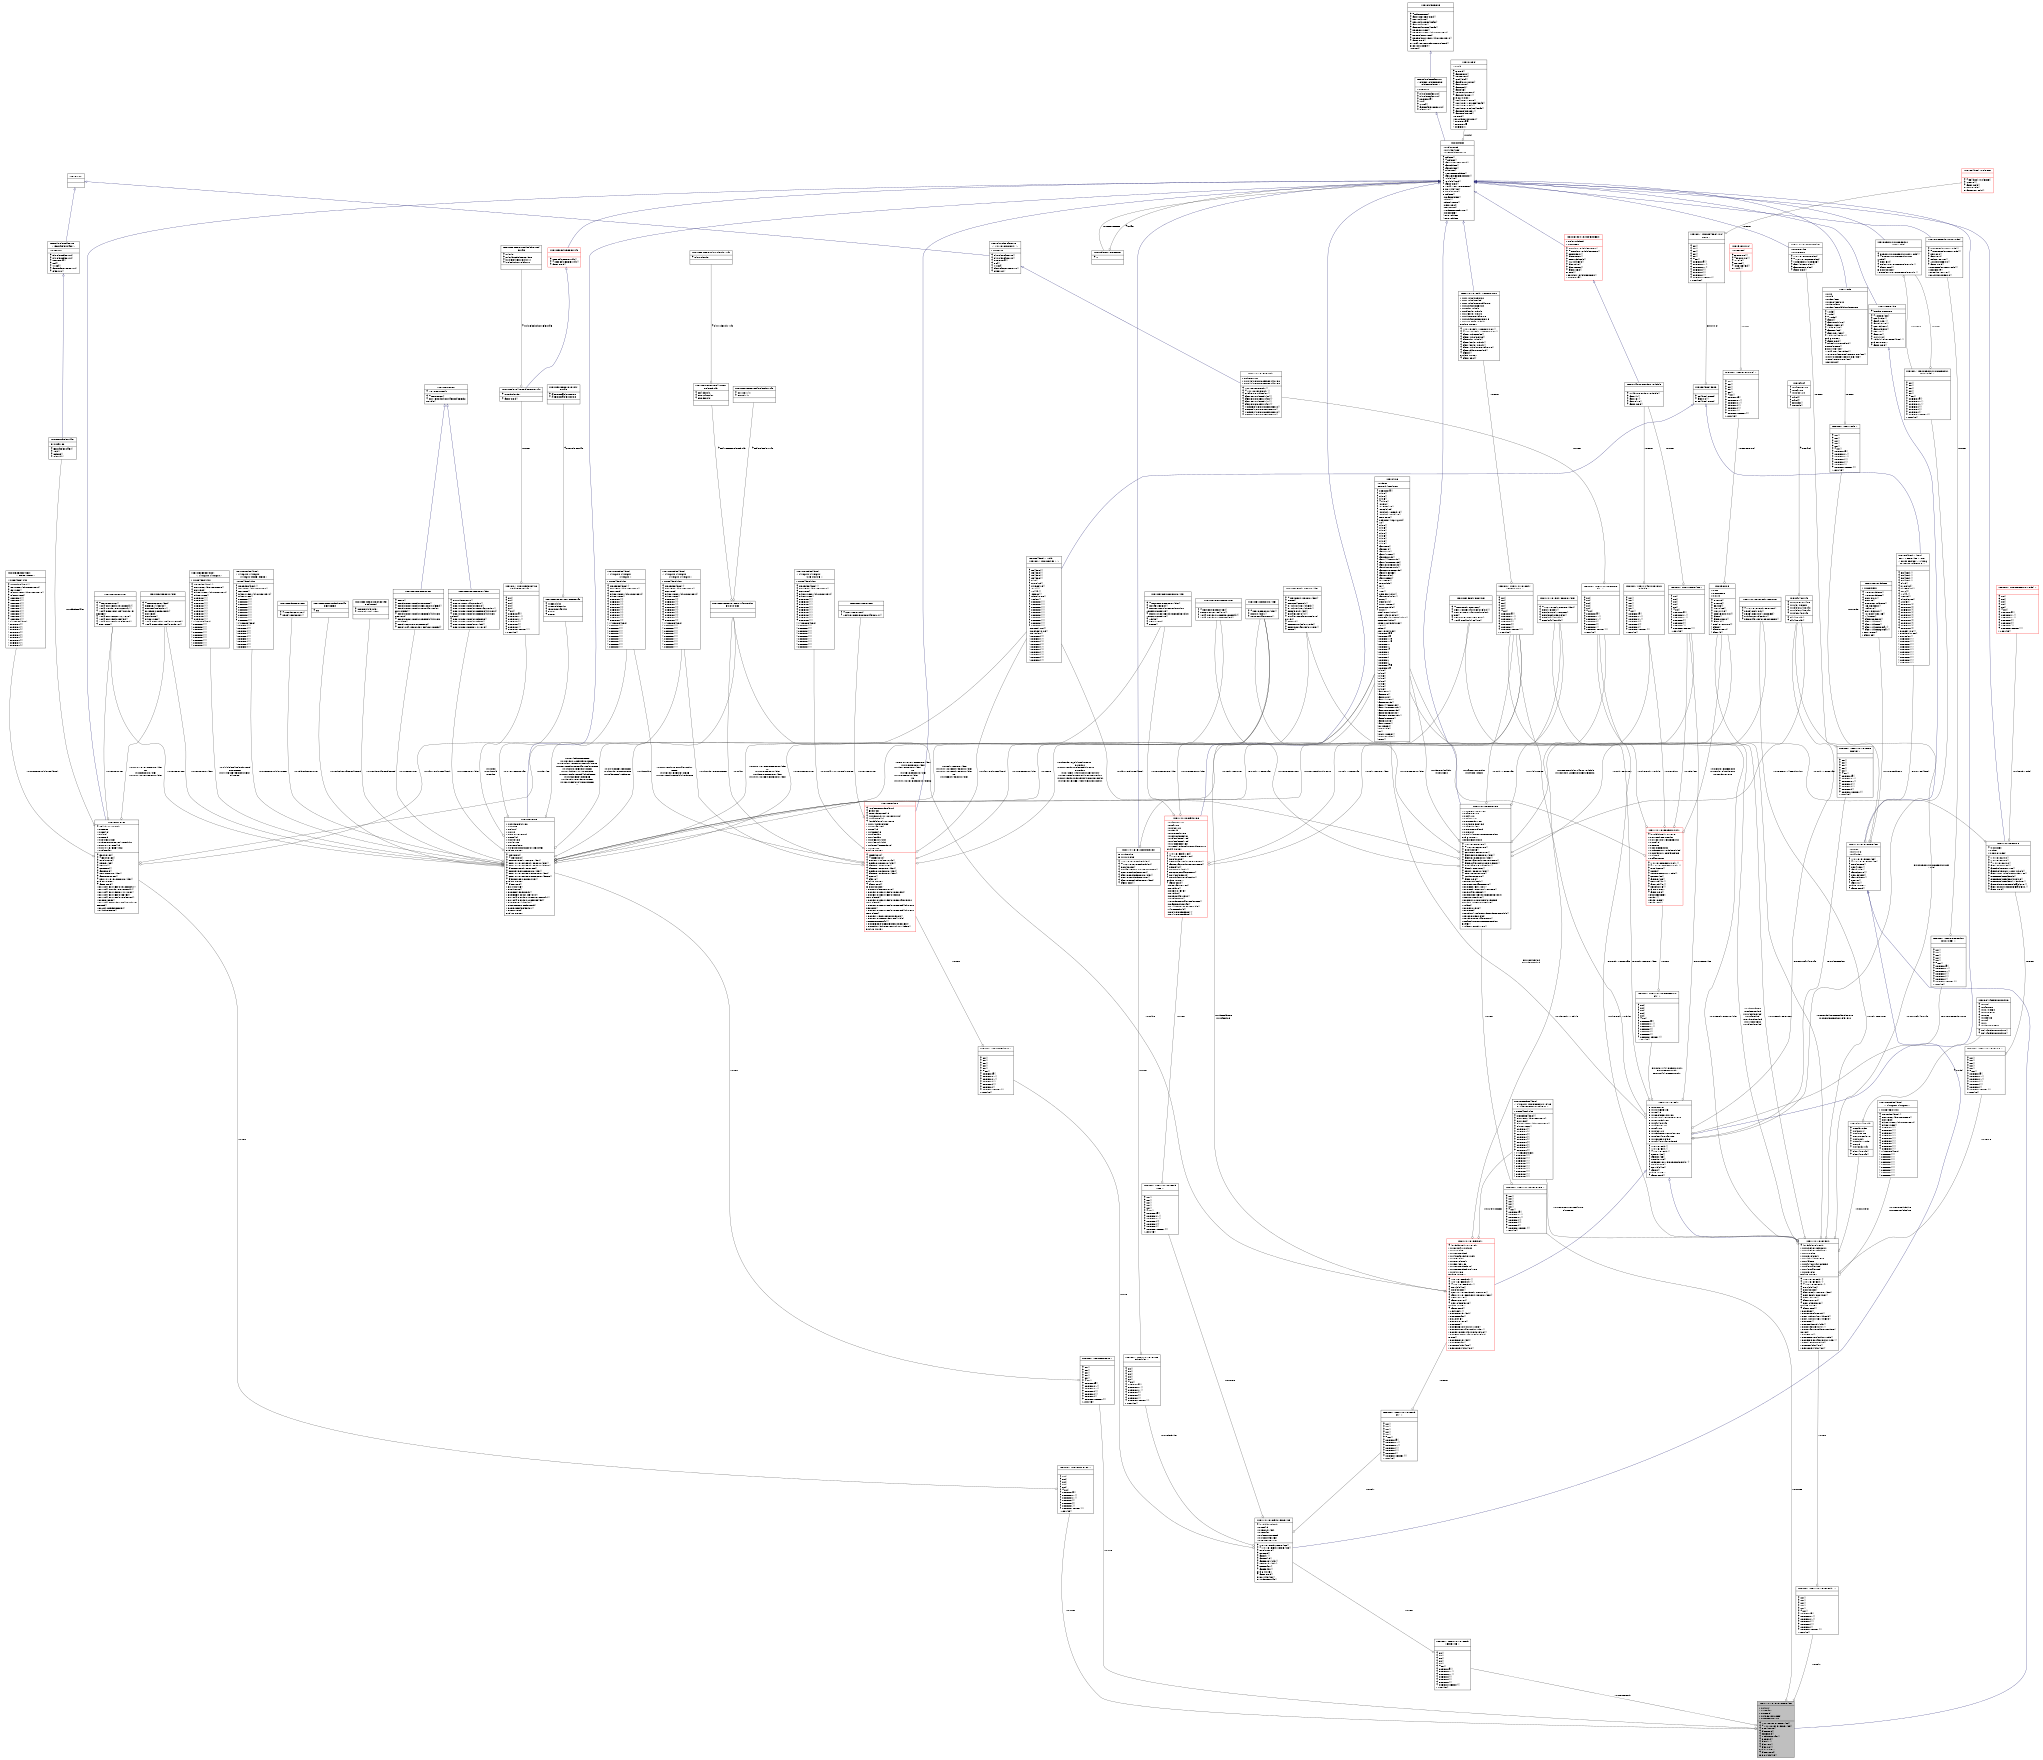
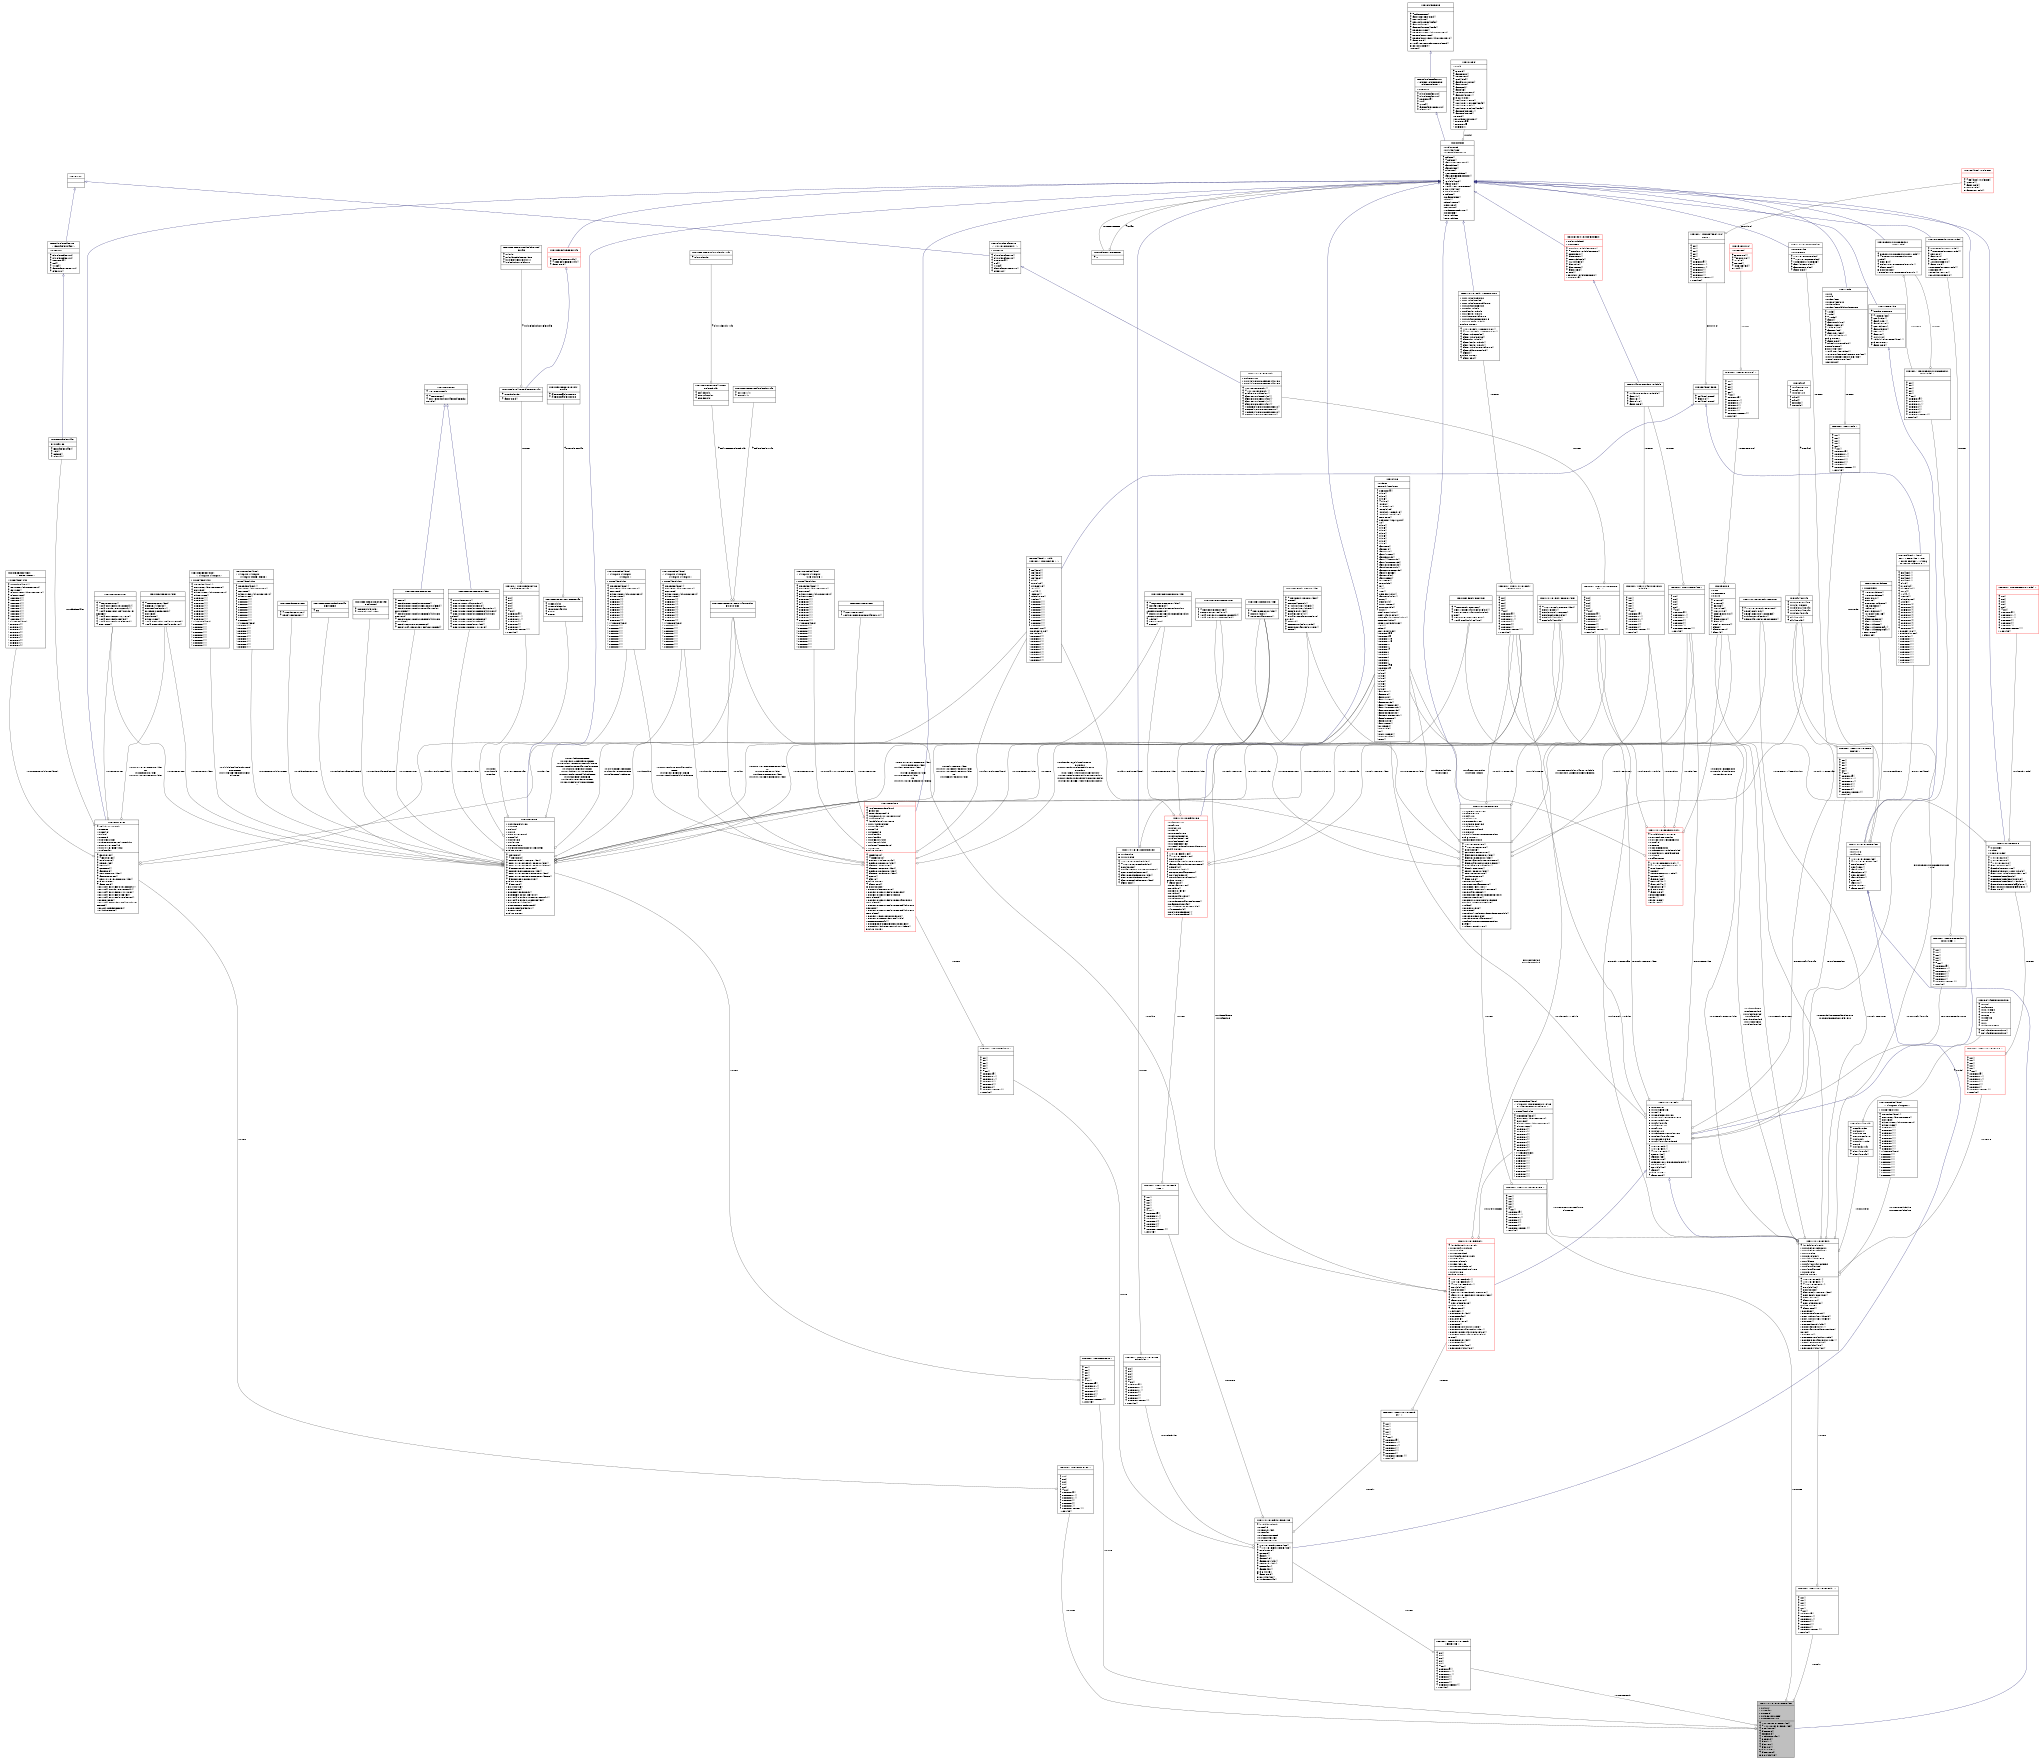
(1746, 226) -> (1746, 226)
(1657, 1017) -> none
(1985, 1071) -> (1985, 1071)
